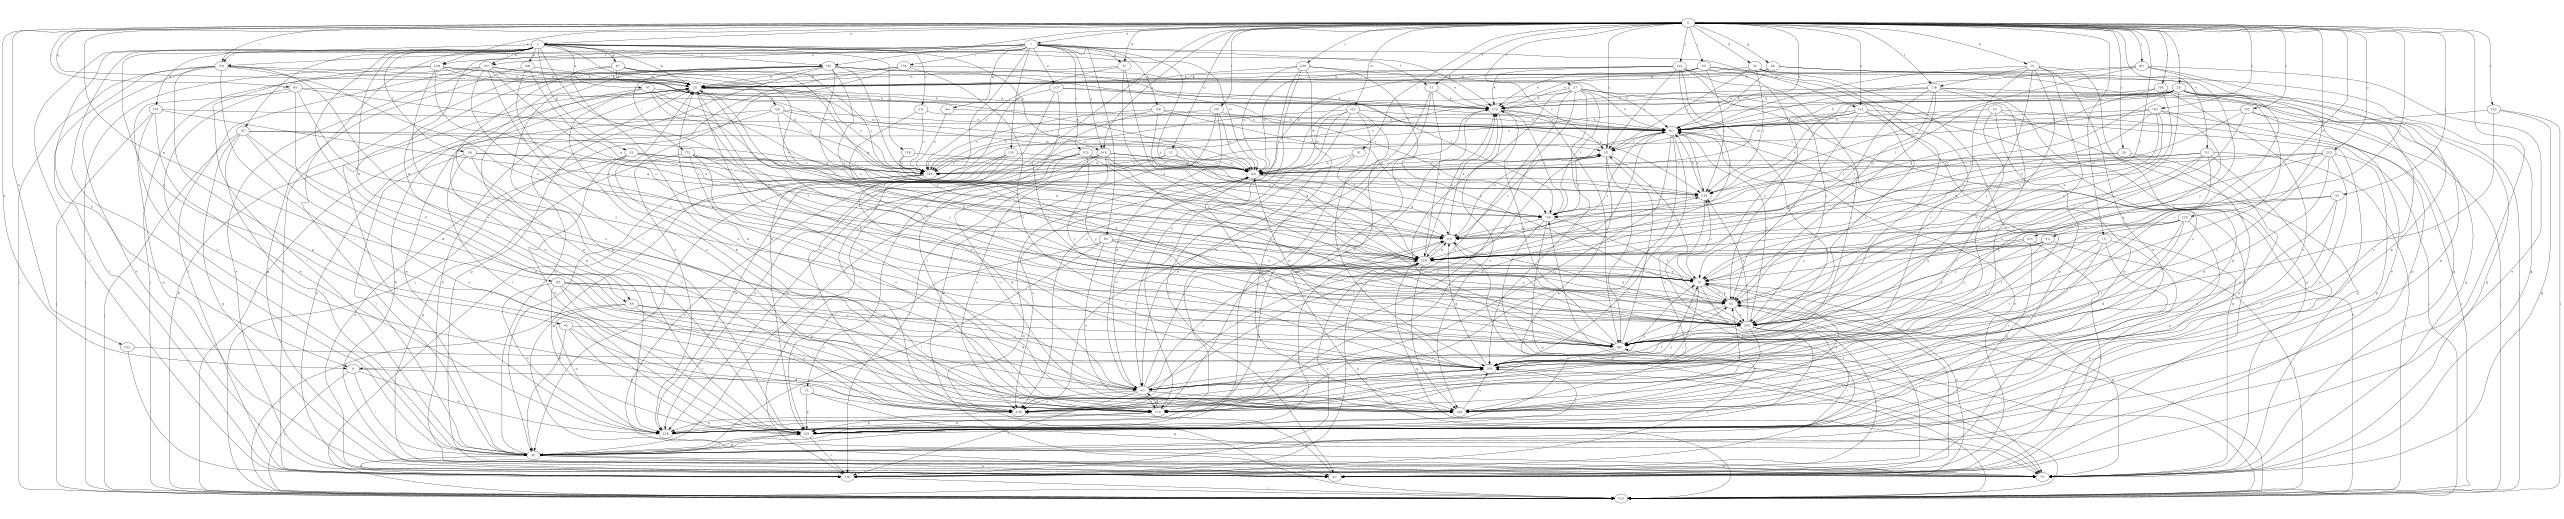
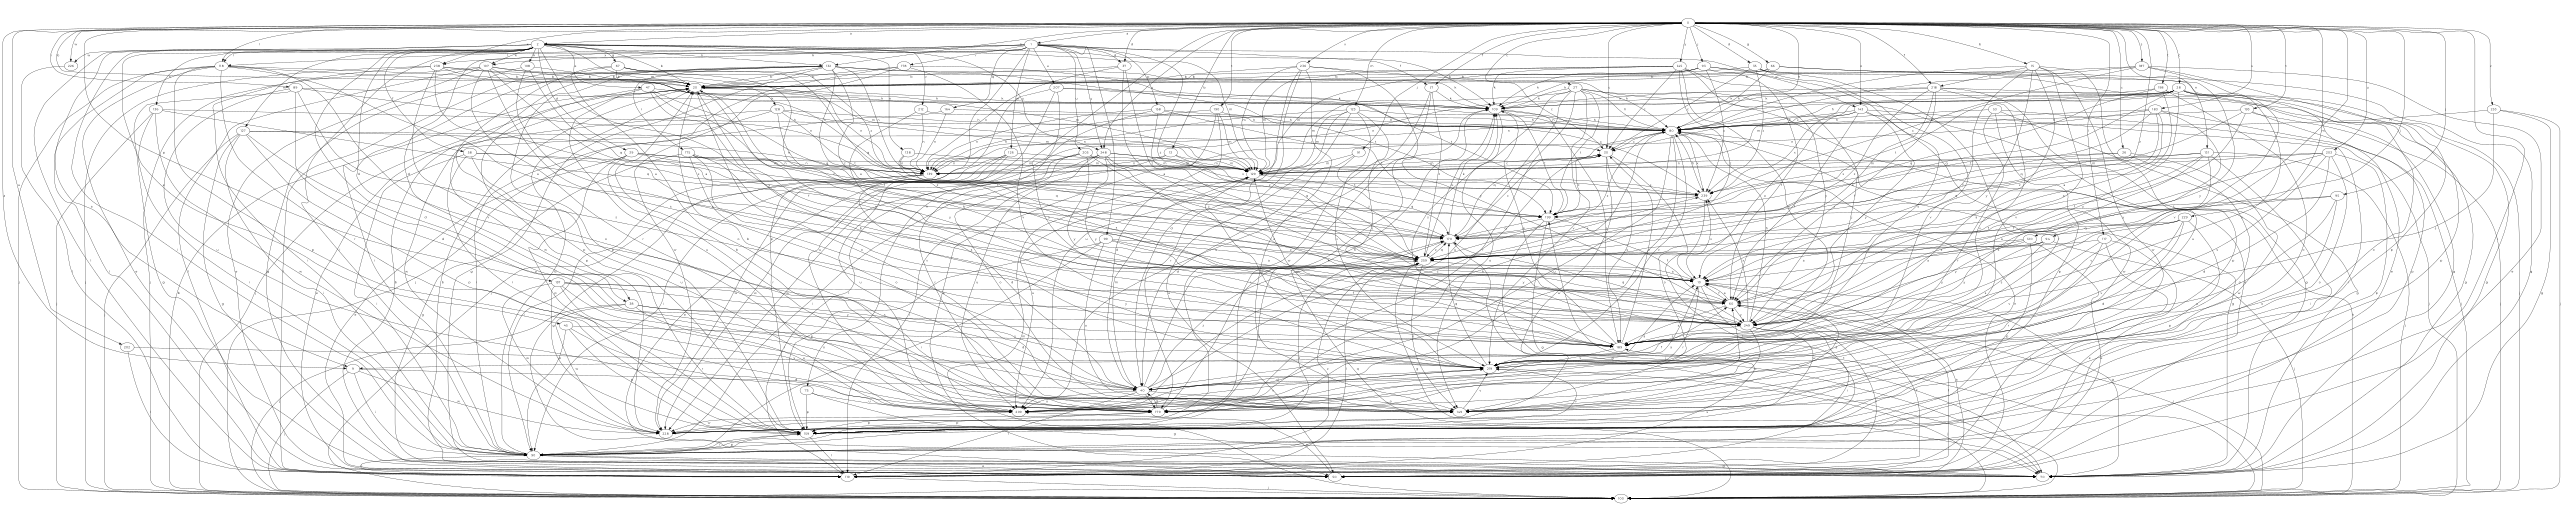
none -> (71, 66)
none -> (589, 153)
